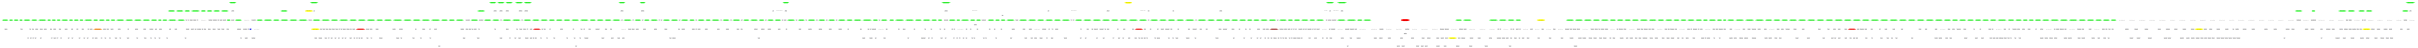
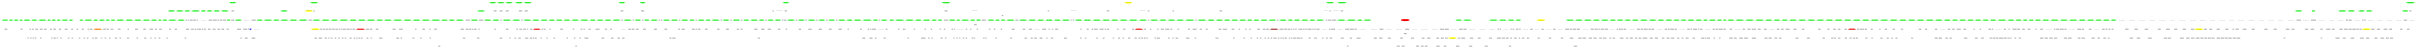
(76, 20) -> none
